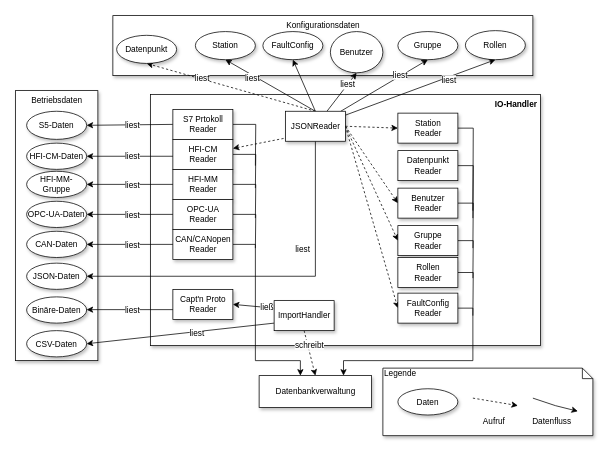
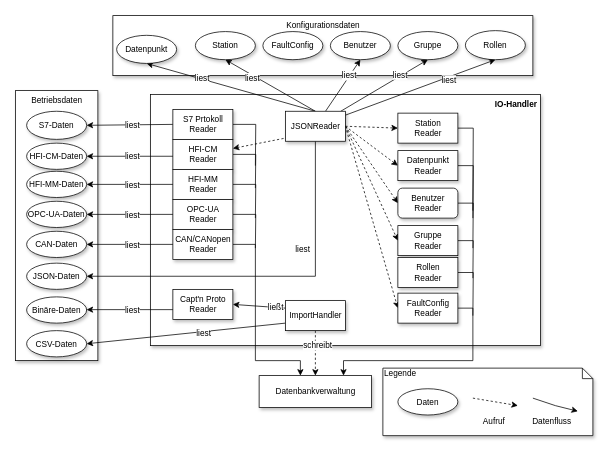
(357, 52) -> (360, 45)
(305, 87) -> none
(259, 95) -> (259, 95)
(57, 125) -> (57, 125)
none -> (361, 138)
(57, 184) -> (57, 184)
(428, 203) -> (428, 203)
(304, 315) -> (315, 315)
